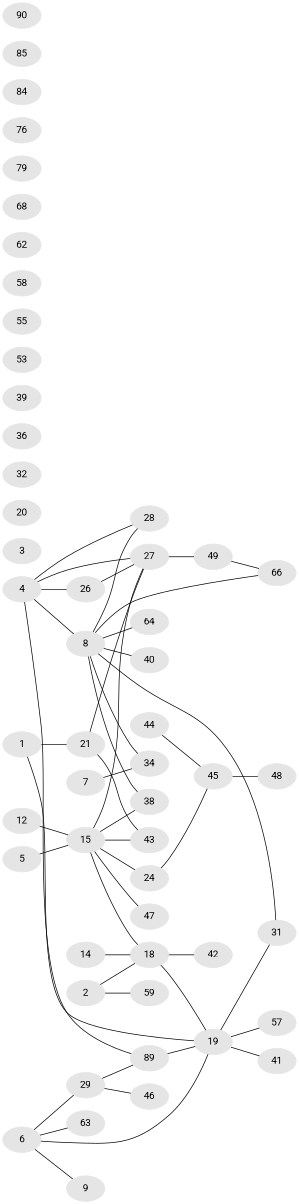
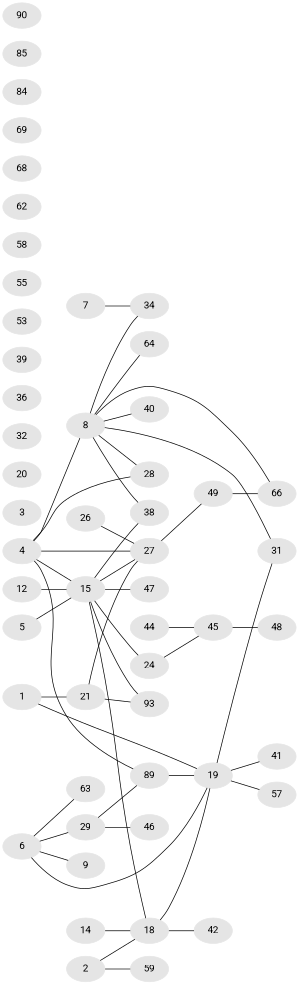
(22, 130) -> none
(22, 169) -> (22, 130)
(54, 589) -> (54, 570)
(149, 840) -> (149, 704)
